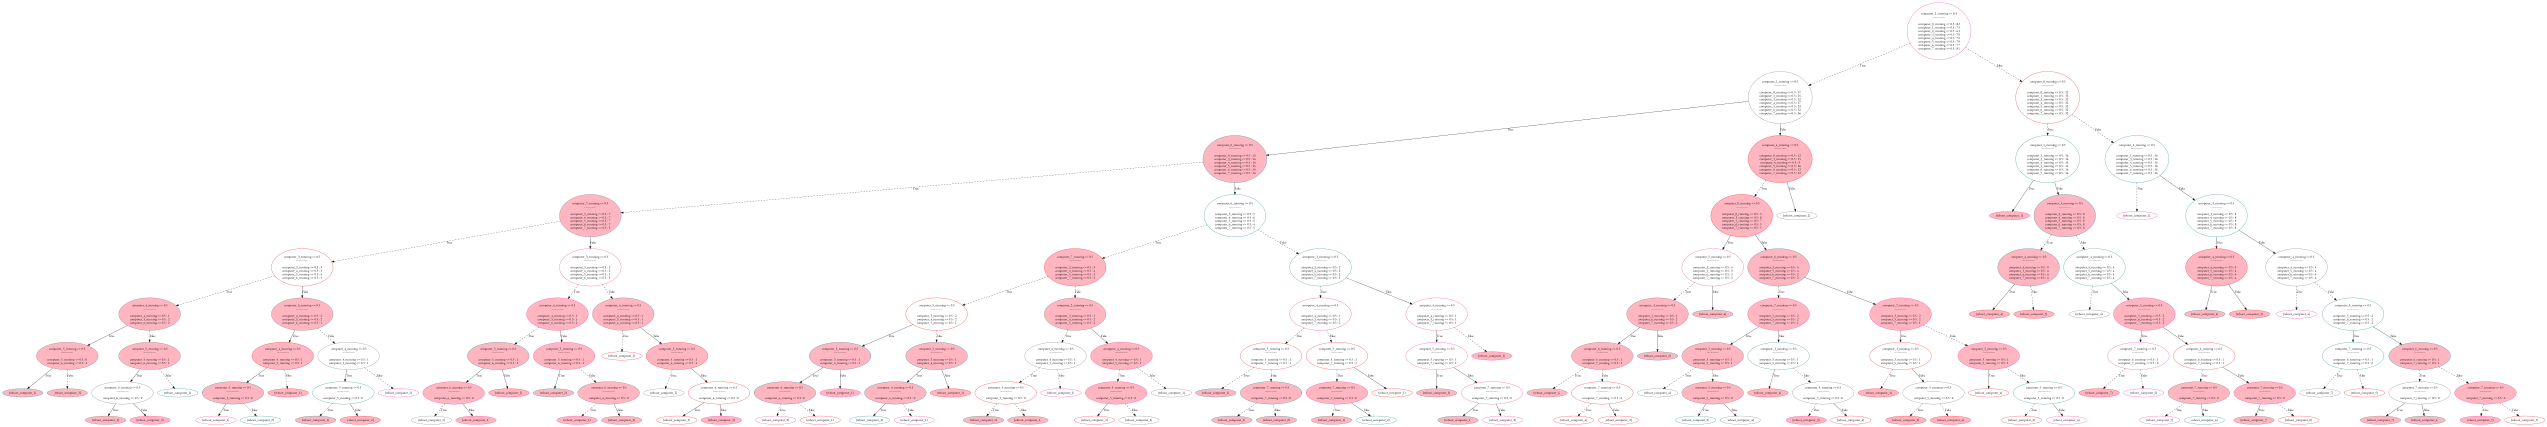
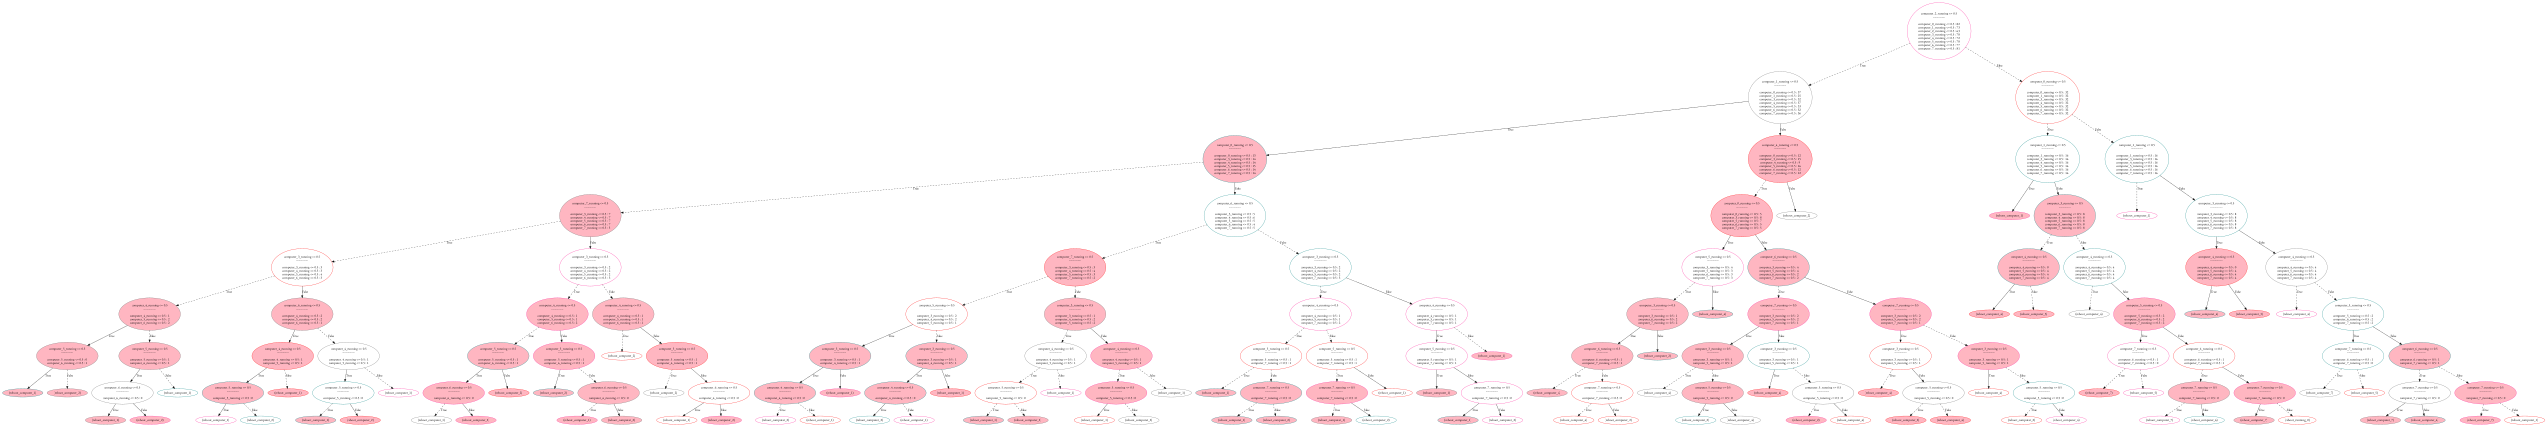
(2299, 420) -> (2297, 420)
